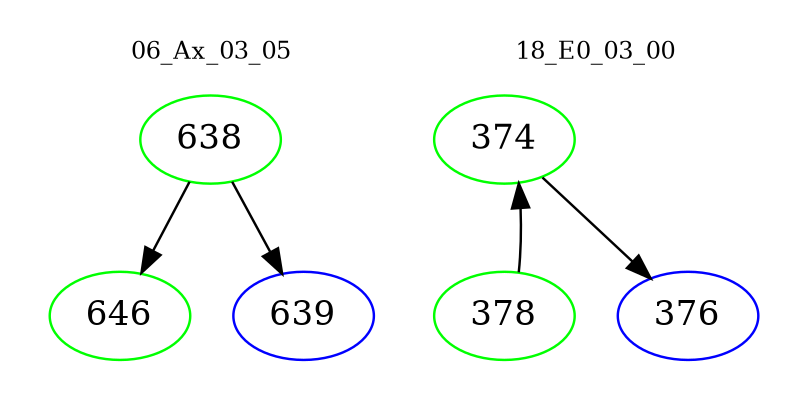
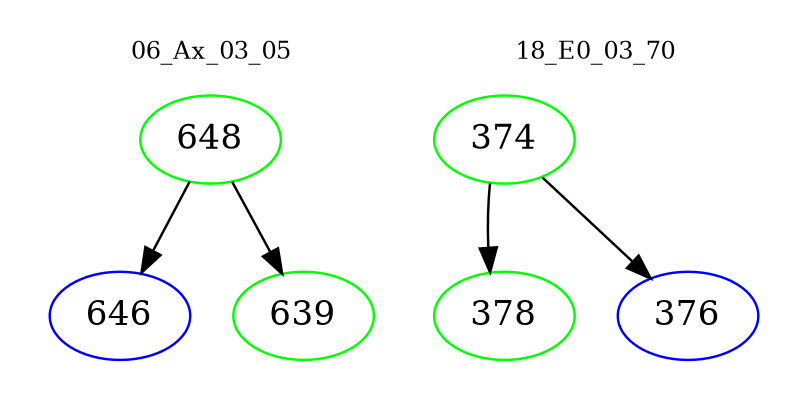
(596, 53) -> (596, 53)
(211, 140) -> (211, 140)
(521, 240) -> (488, 215)
(120, 316) -> (120, 316)
(304, 316) -> (304, 316)
